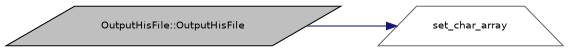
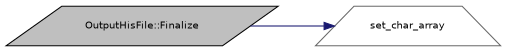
(173, 26) -> (142, 26)
